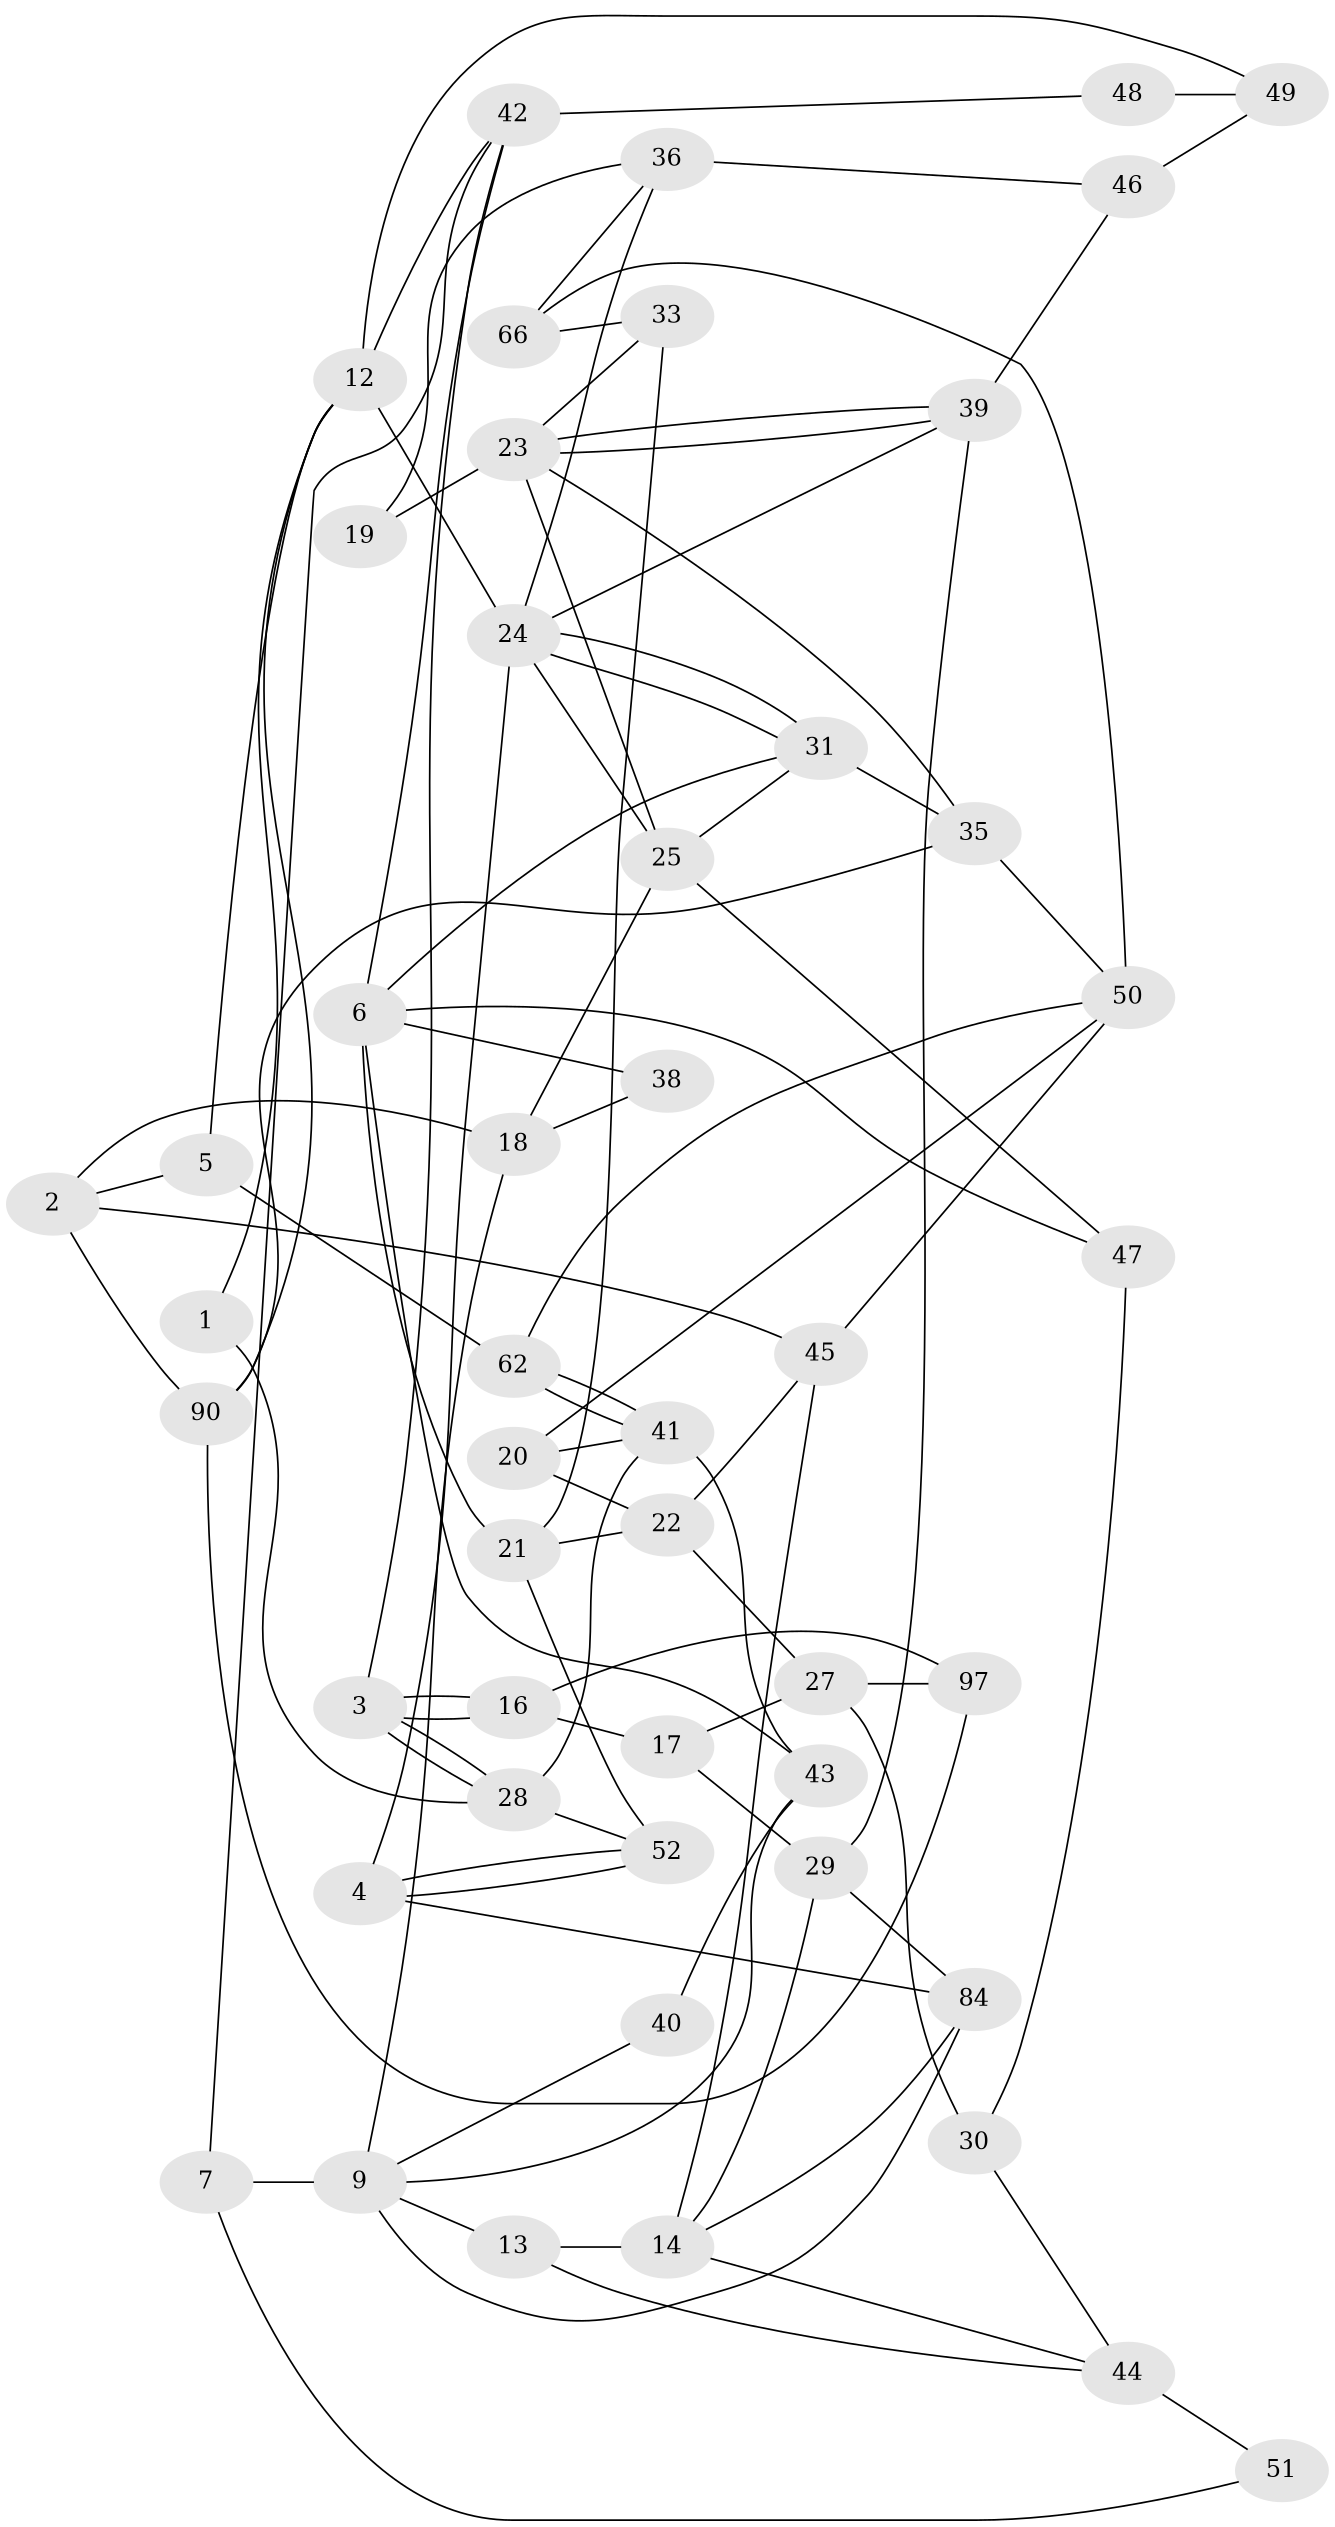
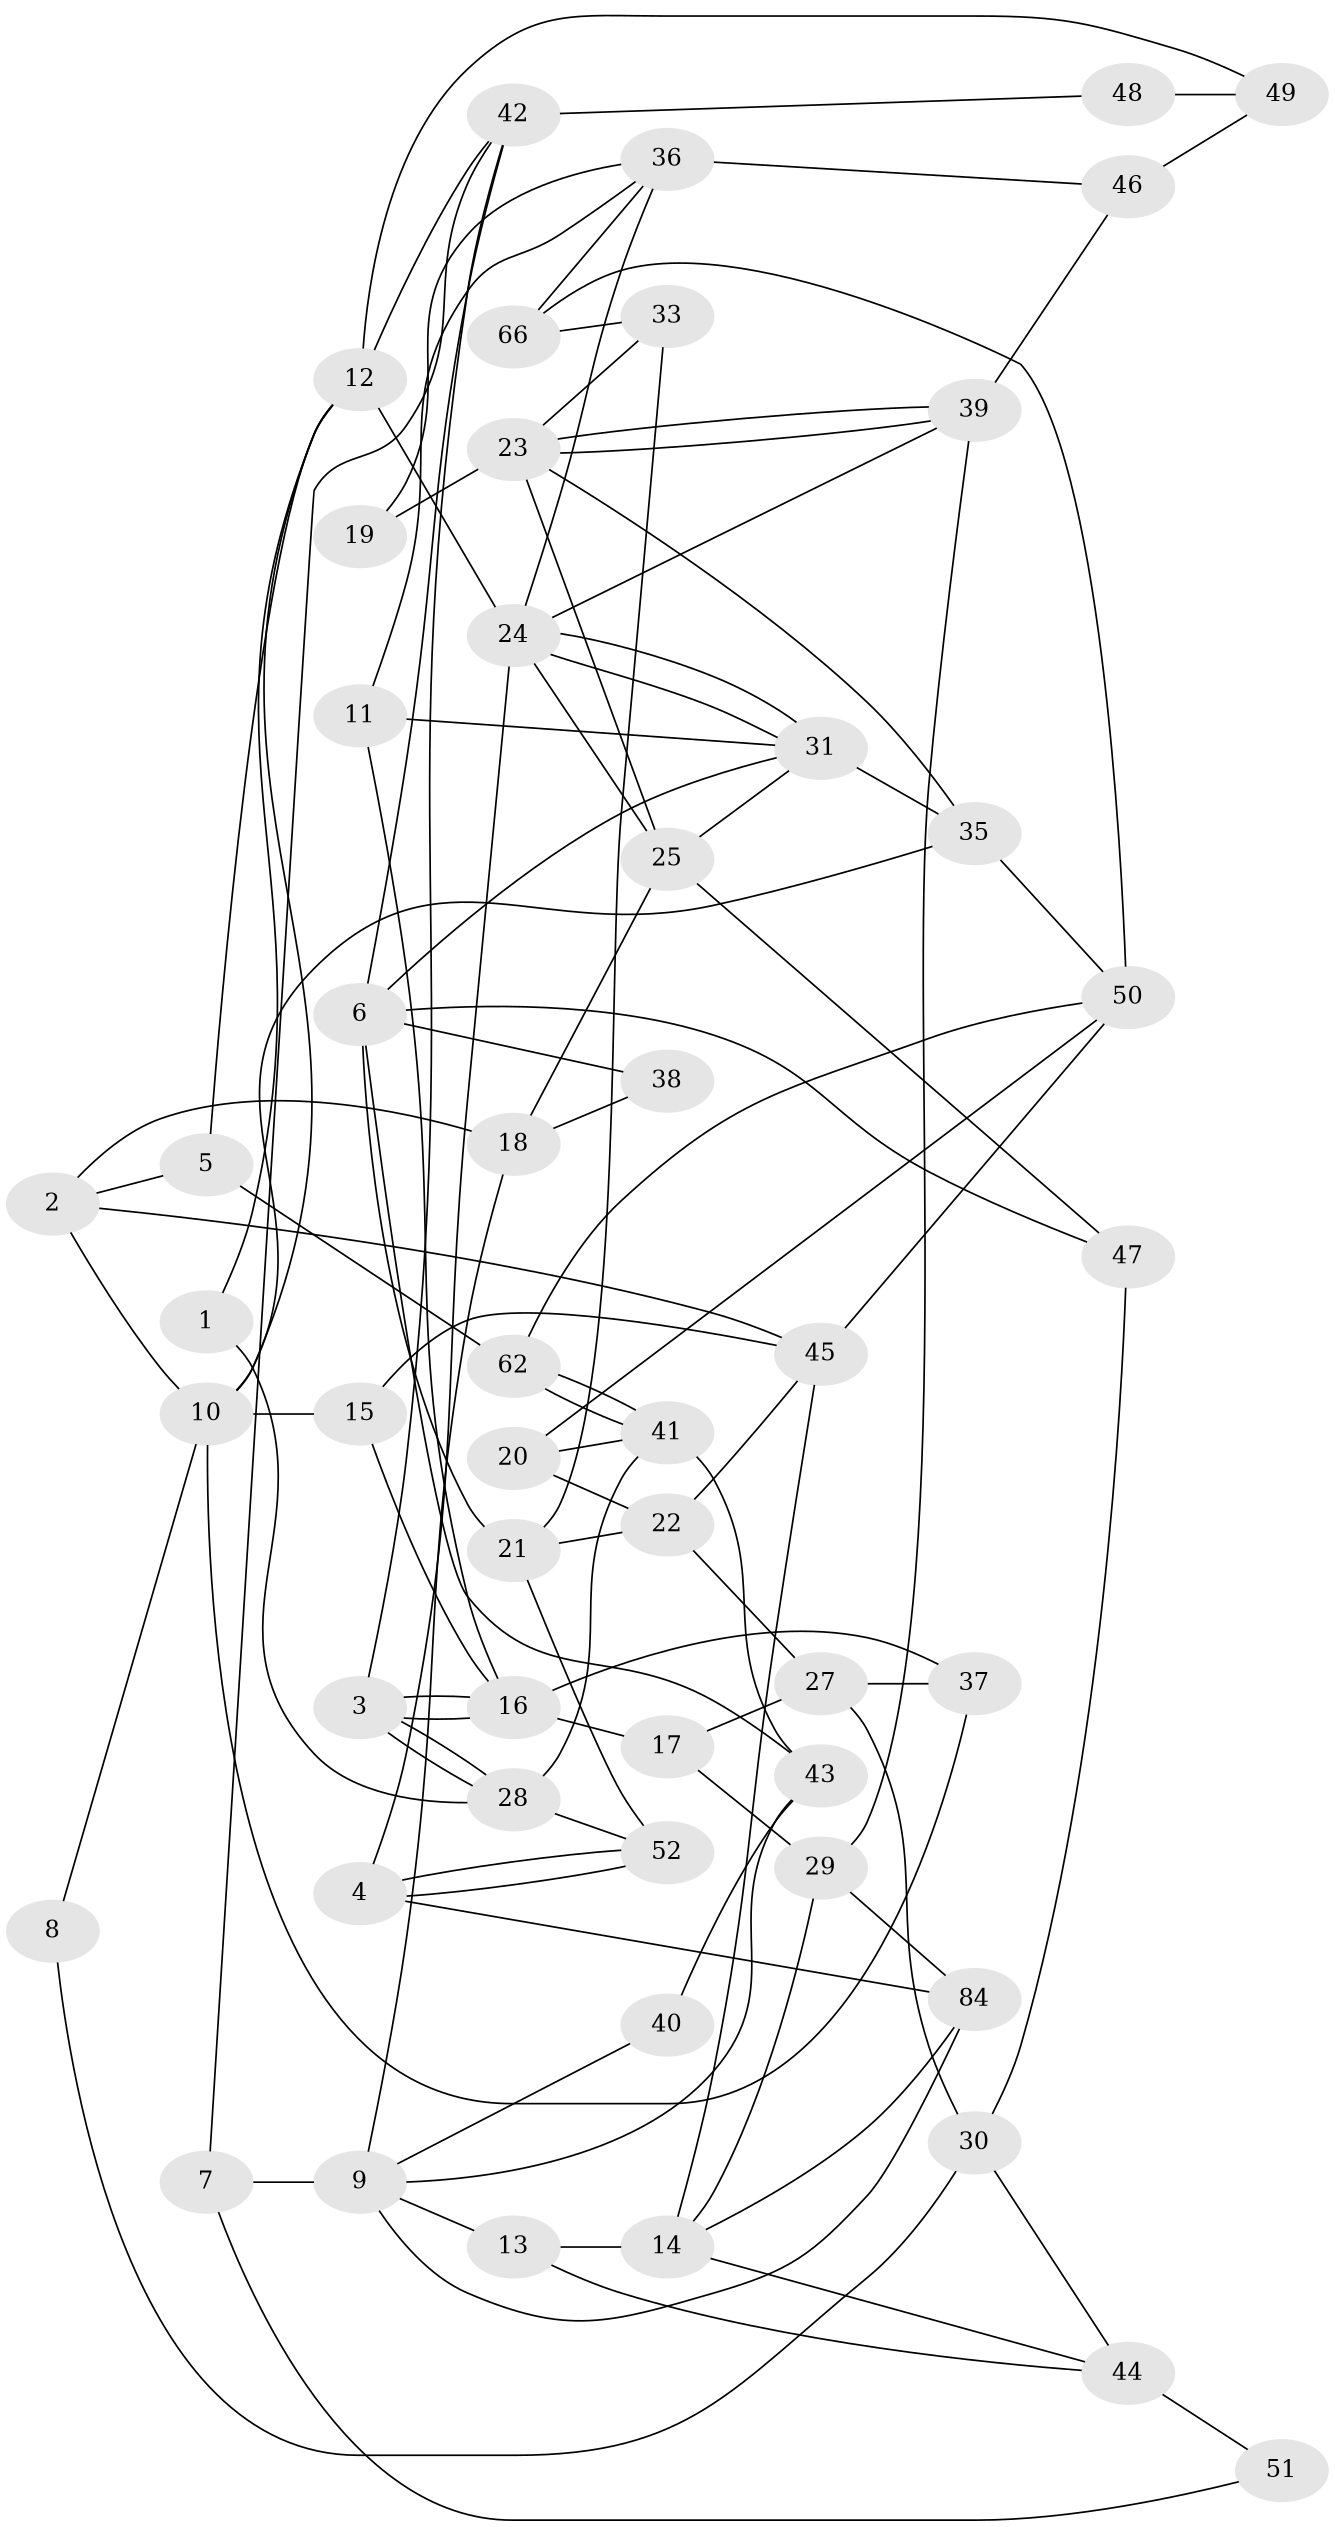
none -> (360, 716)
(207, 1414) -> (207, 1414)
none -> (360, 1414)
(975, 1684) -> (975, 1684)
none -> (53, 1931)
